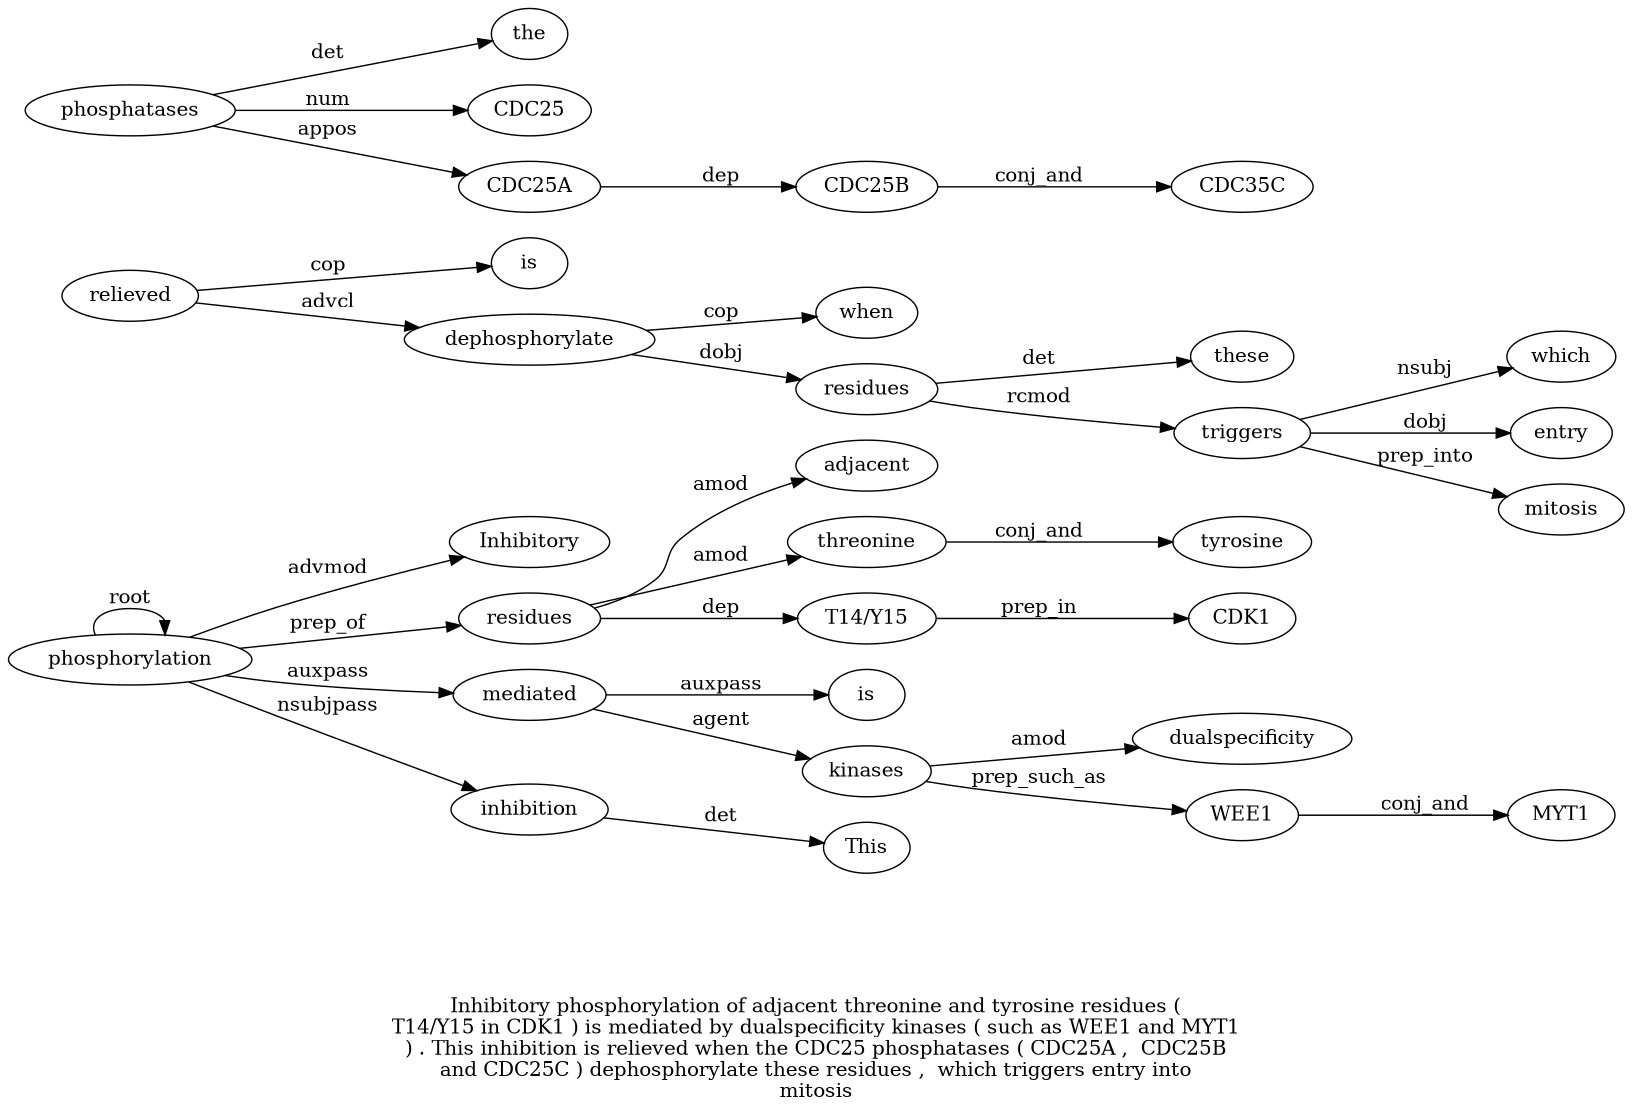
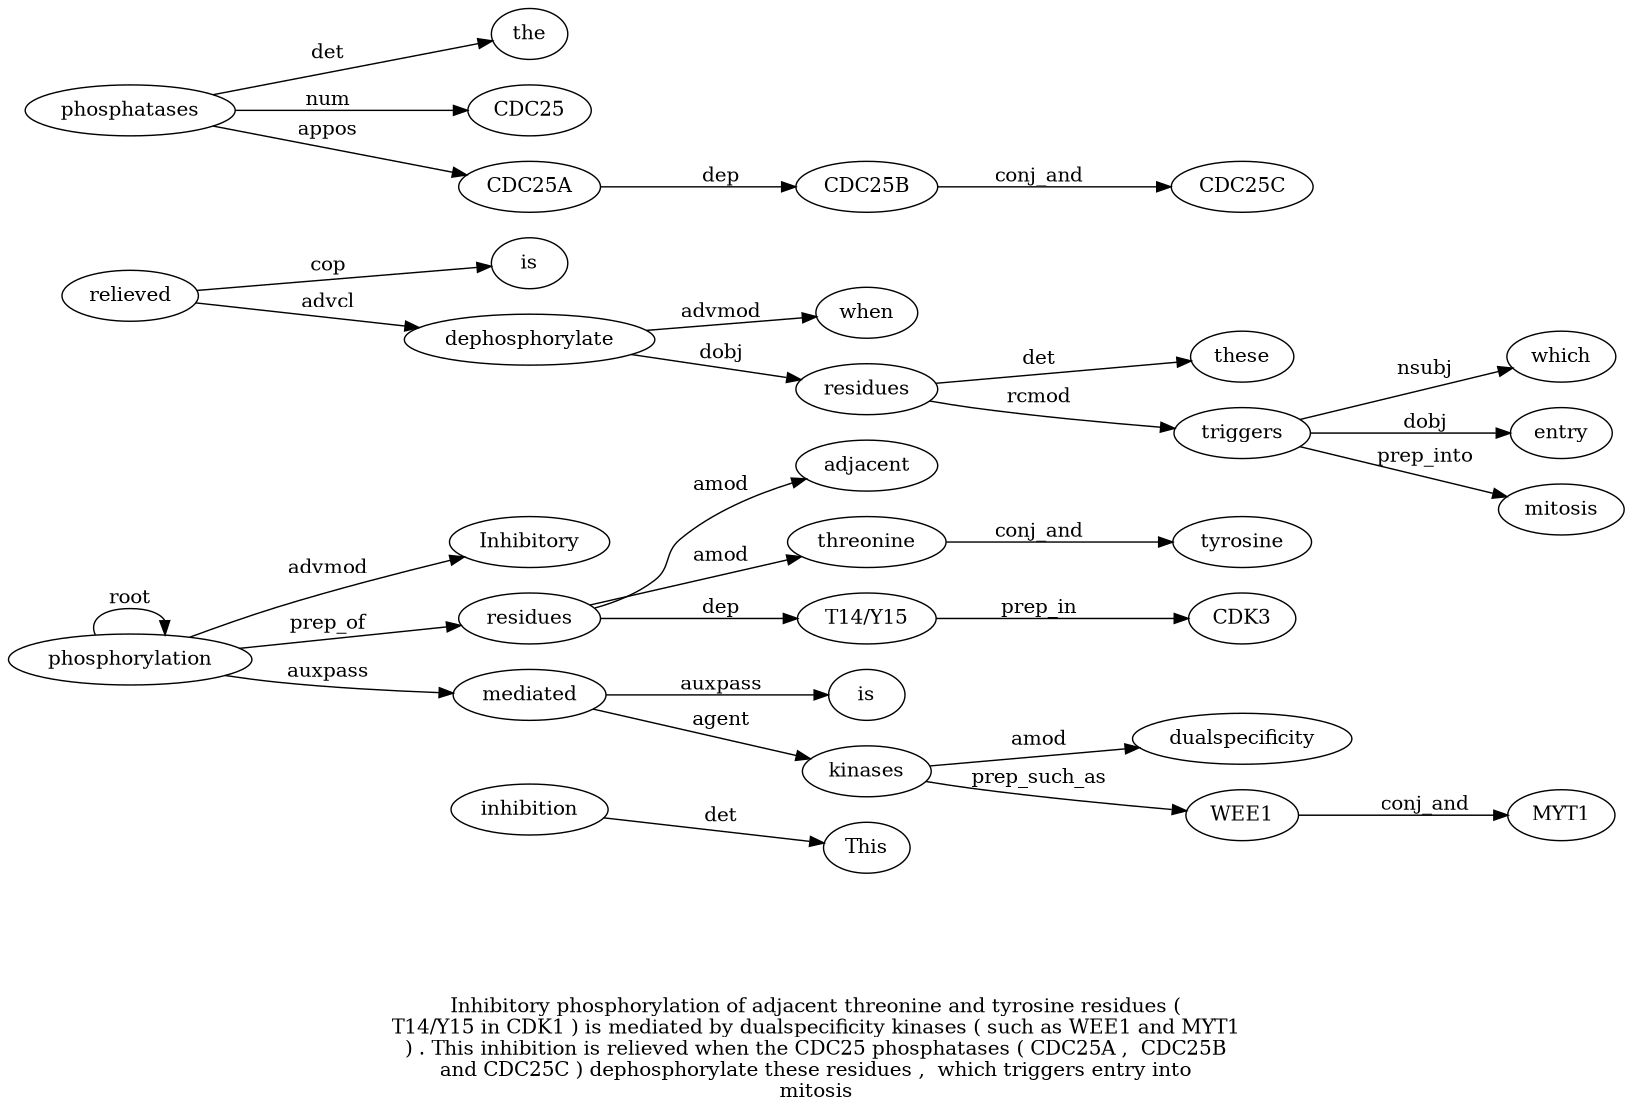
(1242, 187) -> (1242, 187)
(721, 312) -> (721, 312)
(1242, 618) -> (1242, 618)
(326, 734) -> none
